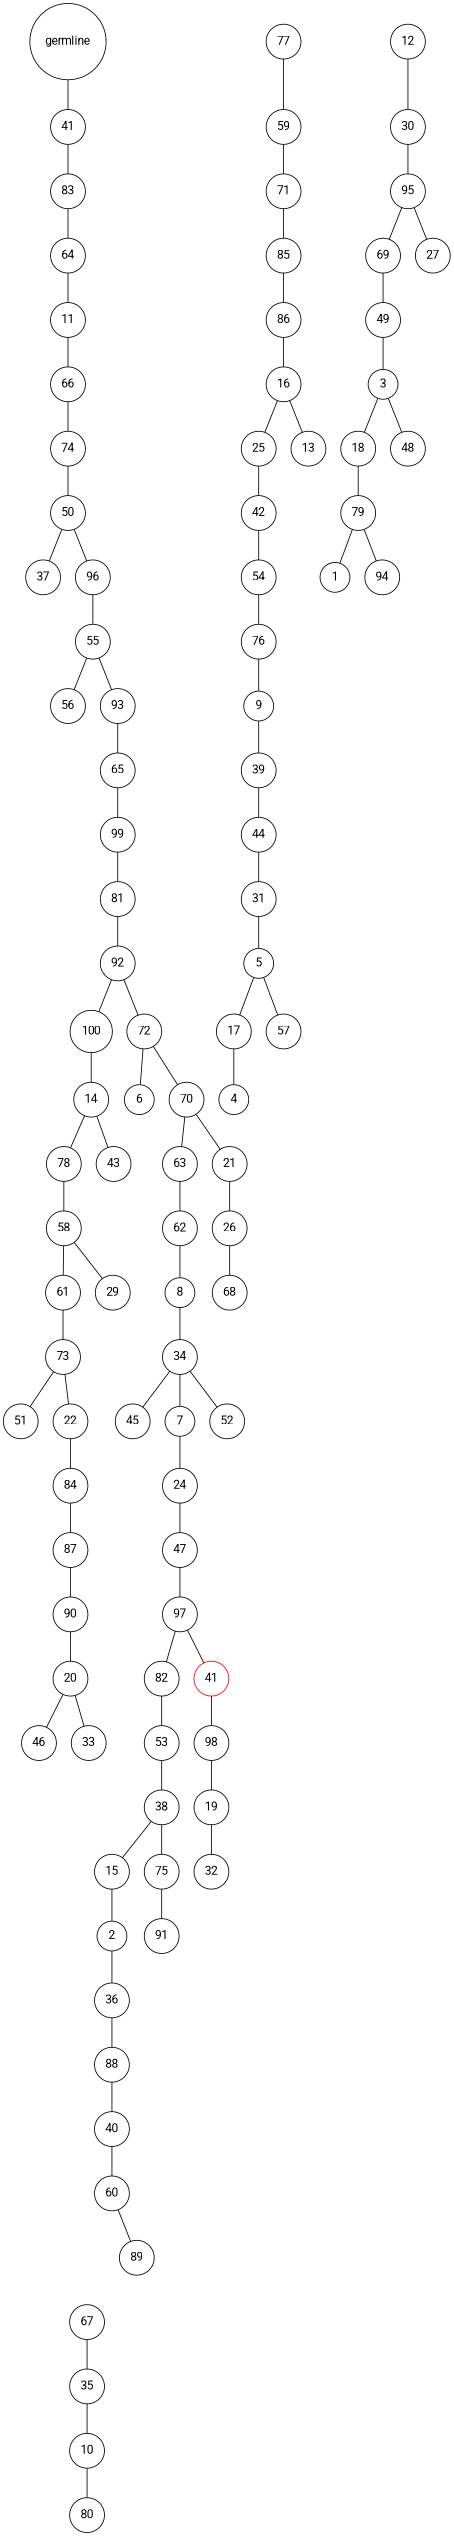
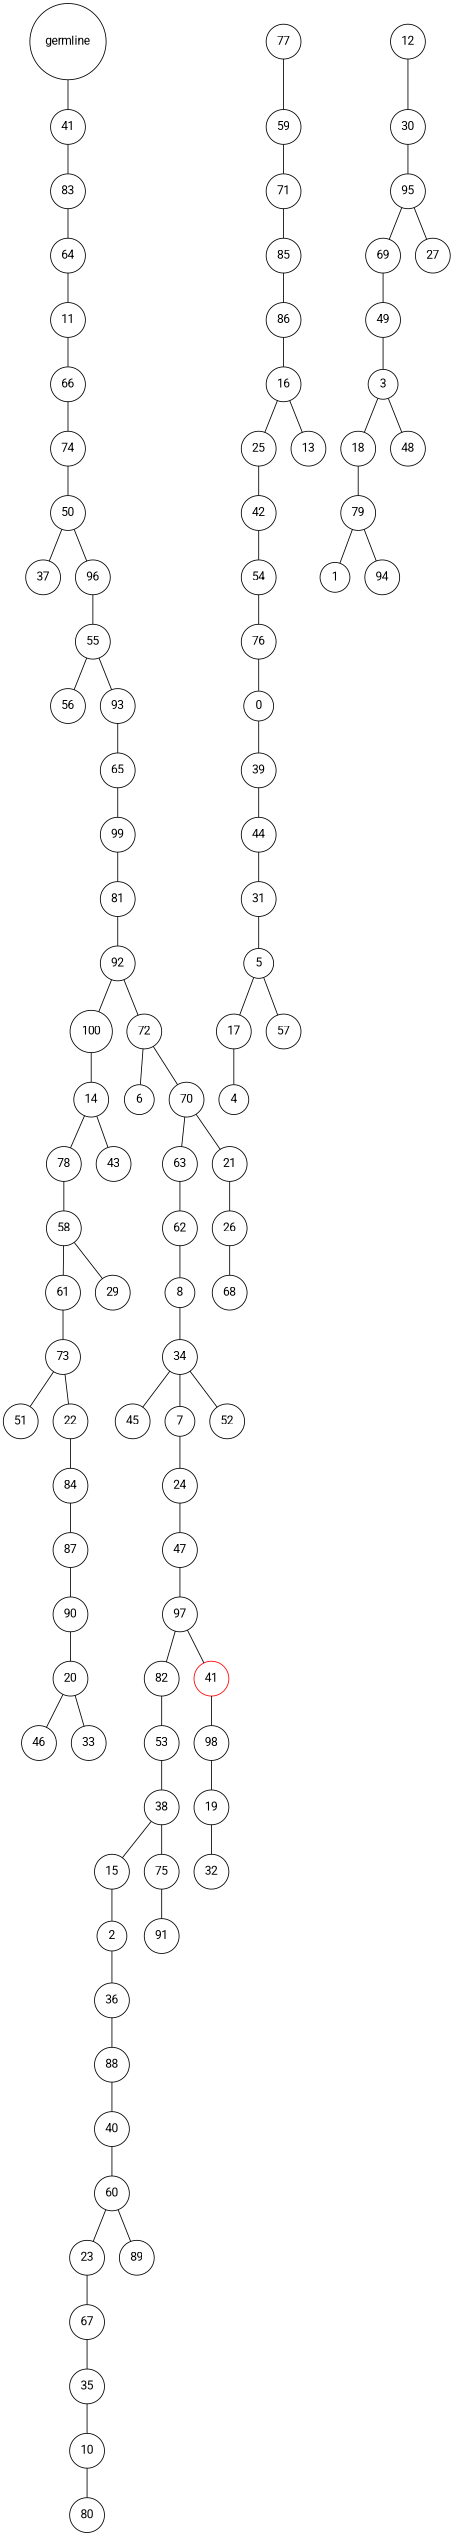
(259, 706) -> (259, 706)
none -> (87, 2258)
